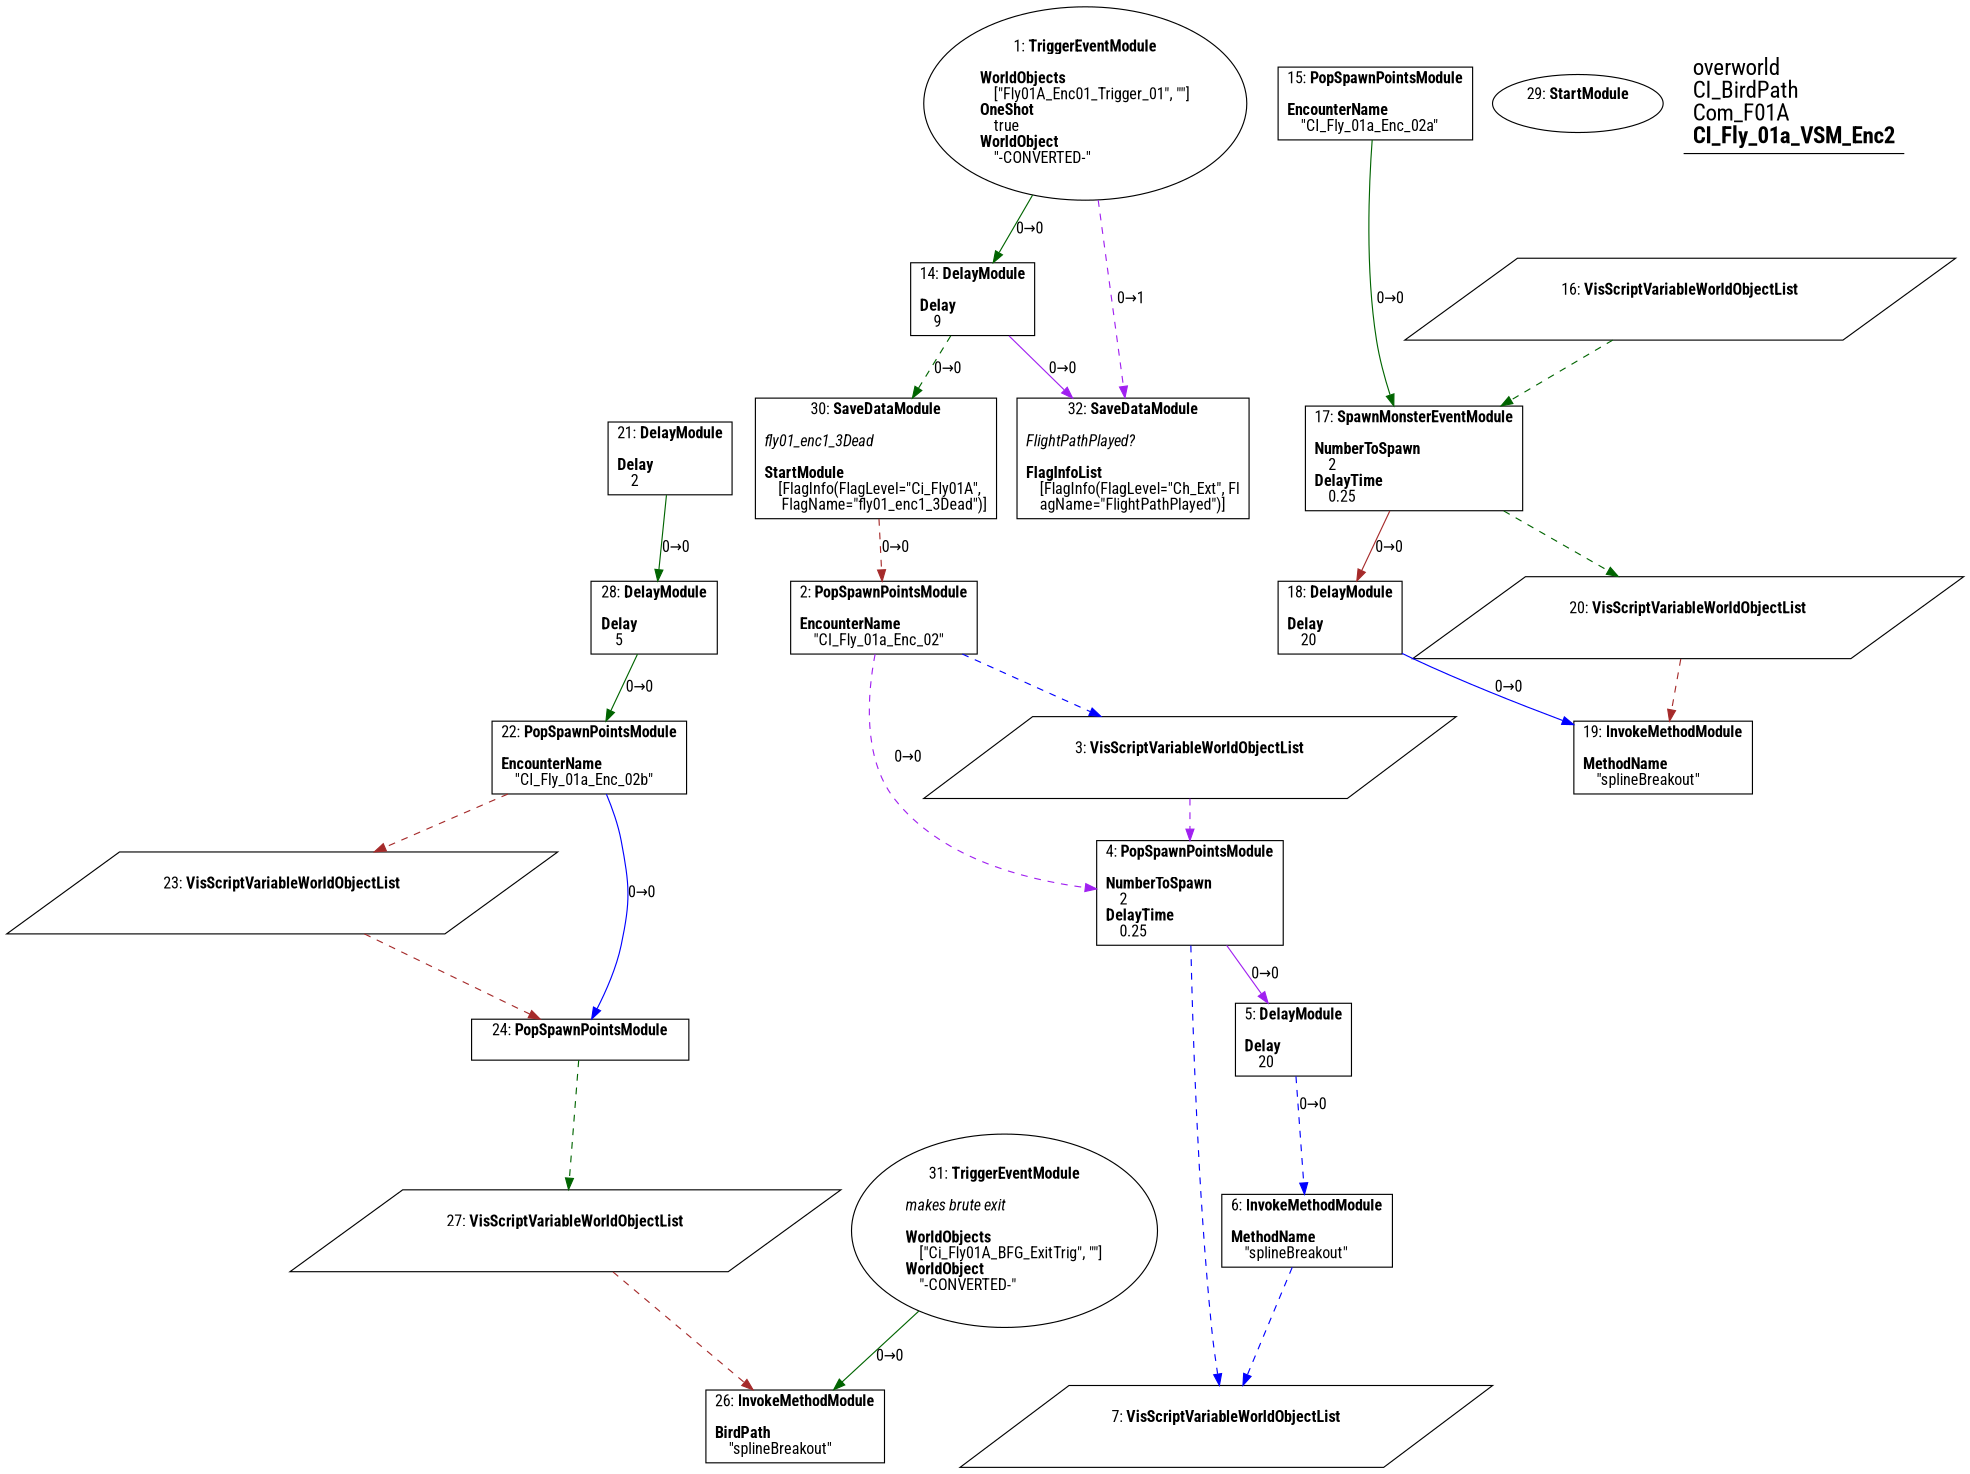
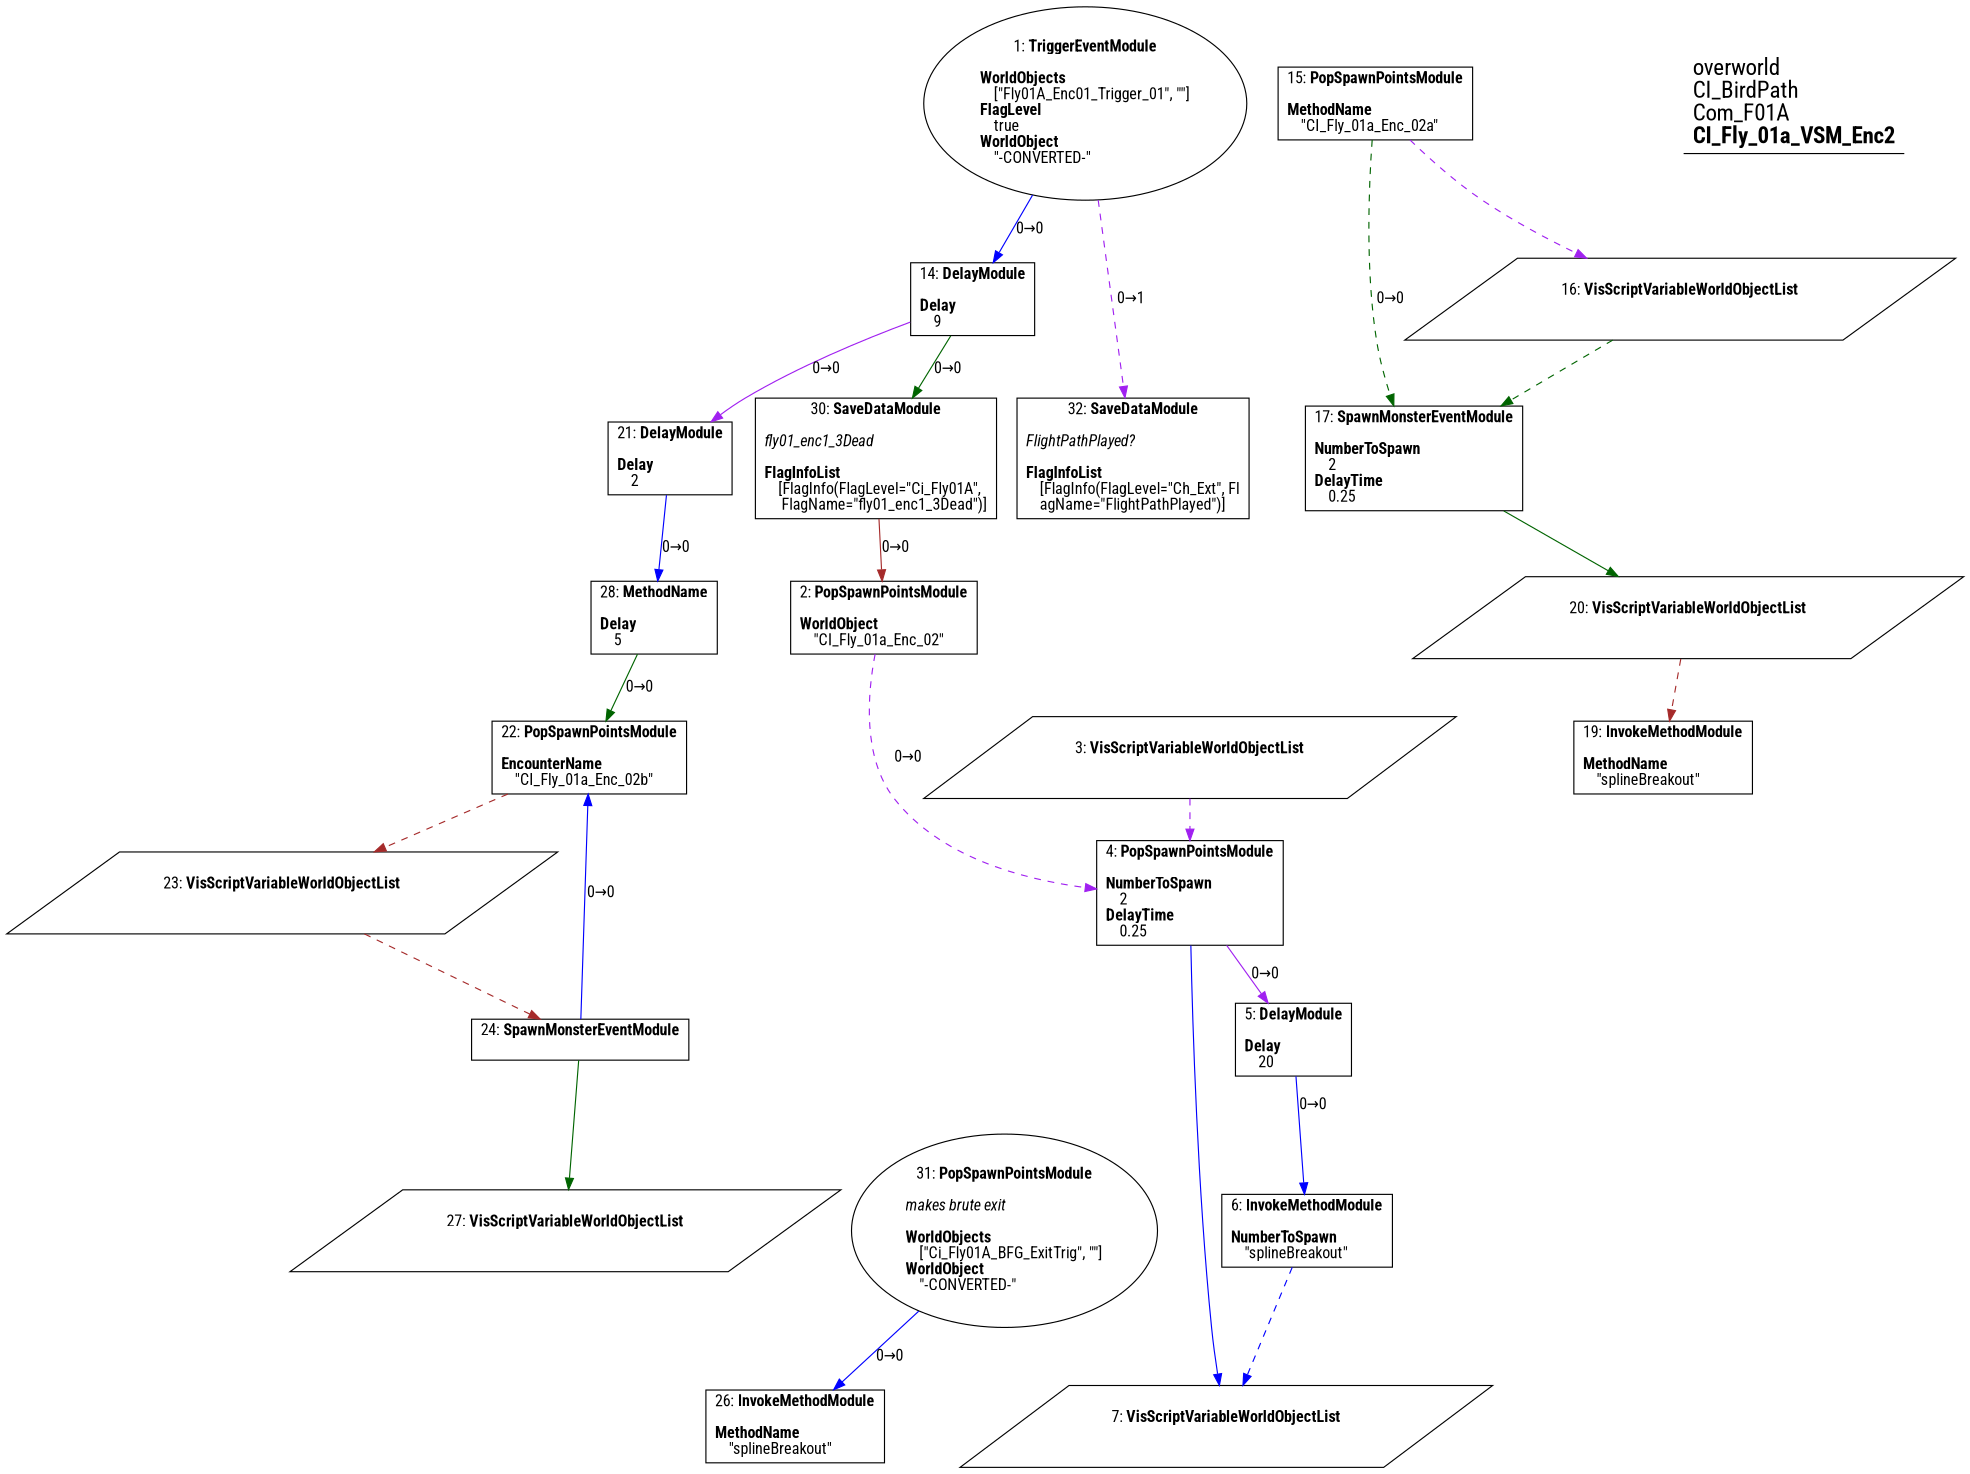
(1578, 104) -> none
(1007, 110) -> (1011, 110)
(1338, 110) -> (1330, 110)
none -> (1488, 204)
(1016, 224) -> (1016, 224)
(1370, 268) -> (1370, 268)
(935, 362) -> (935, 362)
(1037, 363) -> (813, 363)
(804, 473) -> (803, 473)
(663, 532) -> (663, 532)
(1556, 541) -> (1556, 541)
(880, 544) -> (880, 544)
(666, 593) -> (666, 593)
(1340, 618) -> none
(850, 624) -> (840, 624)
(1026, 683) -> none
(628, 903) -> (584, 912)
(592, 1031) -> (592, 1031)
(574, 1119) -> (574, 1119)
(1300, 1129) -> (1300, 1129)
(1199, 1160) -> (1199, 1160)
(1016, 1174) -> (1016, 1174)
(1274, 1238) -> (1284, 1238)
(678, 1327) -> none
(880, 1347) -> (880, 1347)
(743, 1433) -> (758, 1433)
